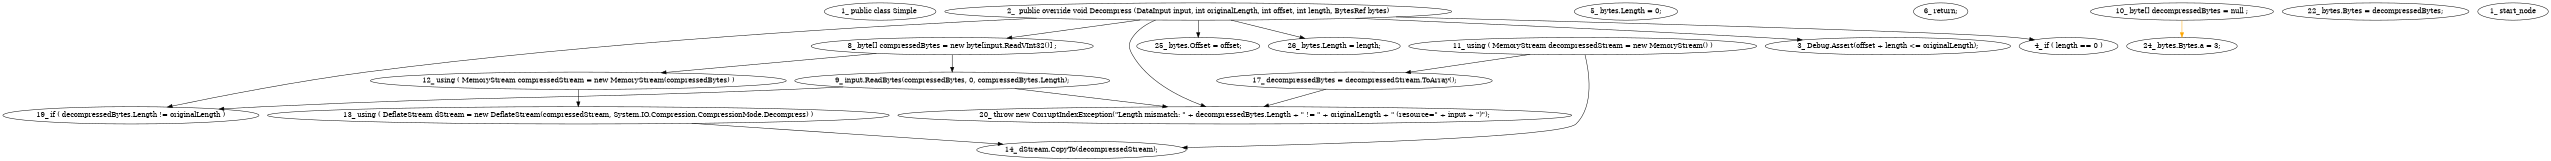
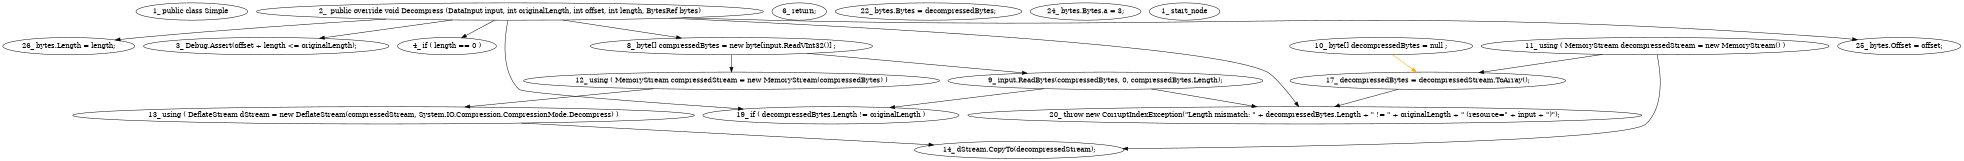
(1626, 12) -> none
(2182, 26) -> (1403, 62)
